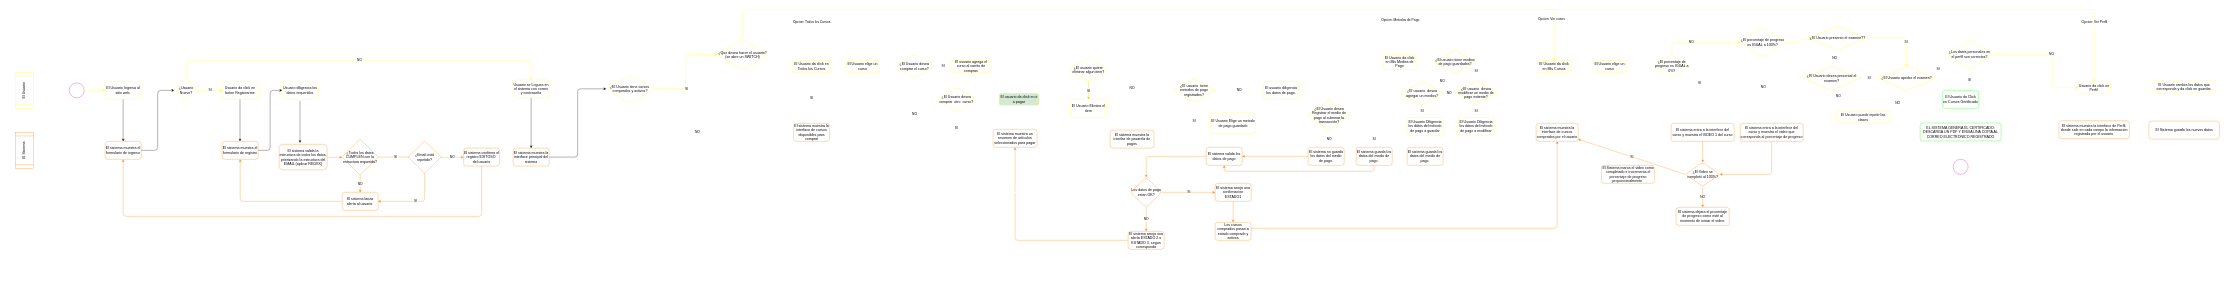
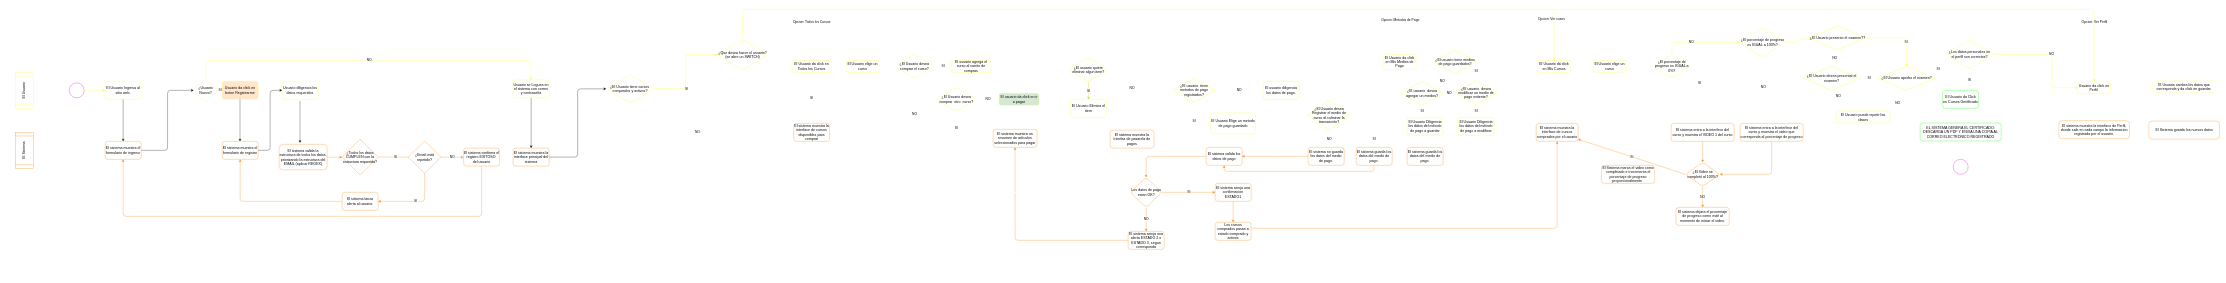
(186, 90) -> (206, 90)
(240, 90) -> (240, 90)
none -> (988, 99)
(1329, 115) -> (1329, 115)
(360, 184) -> none
